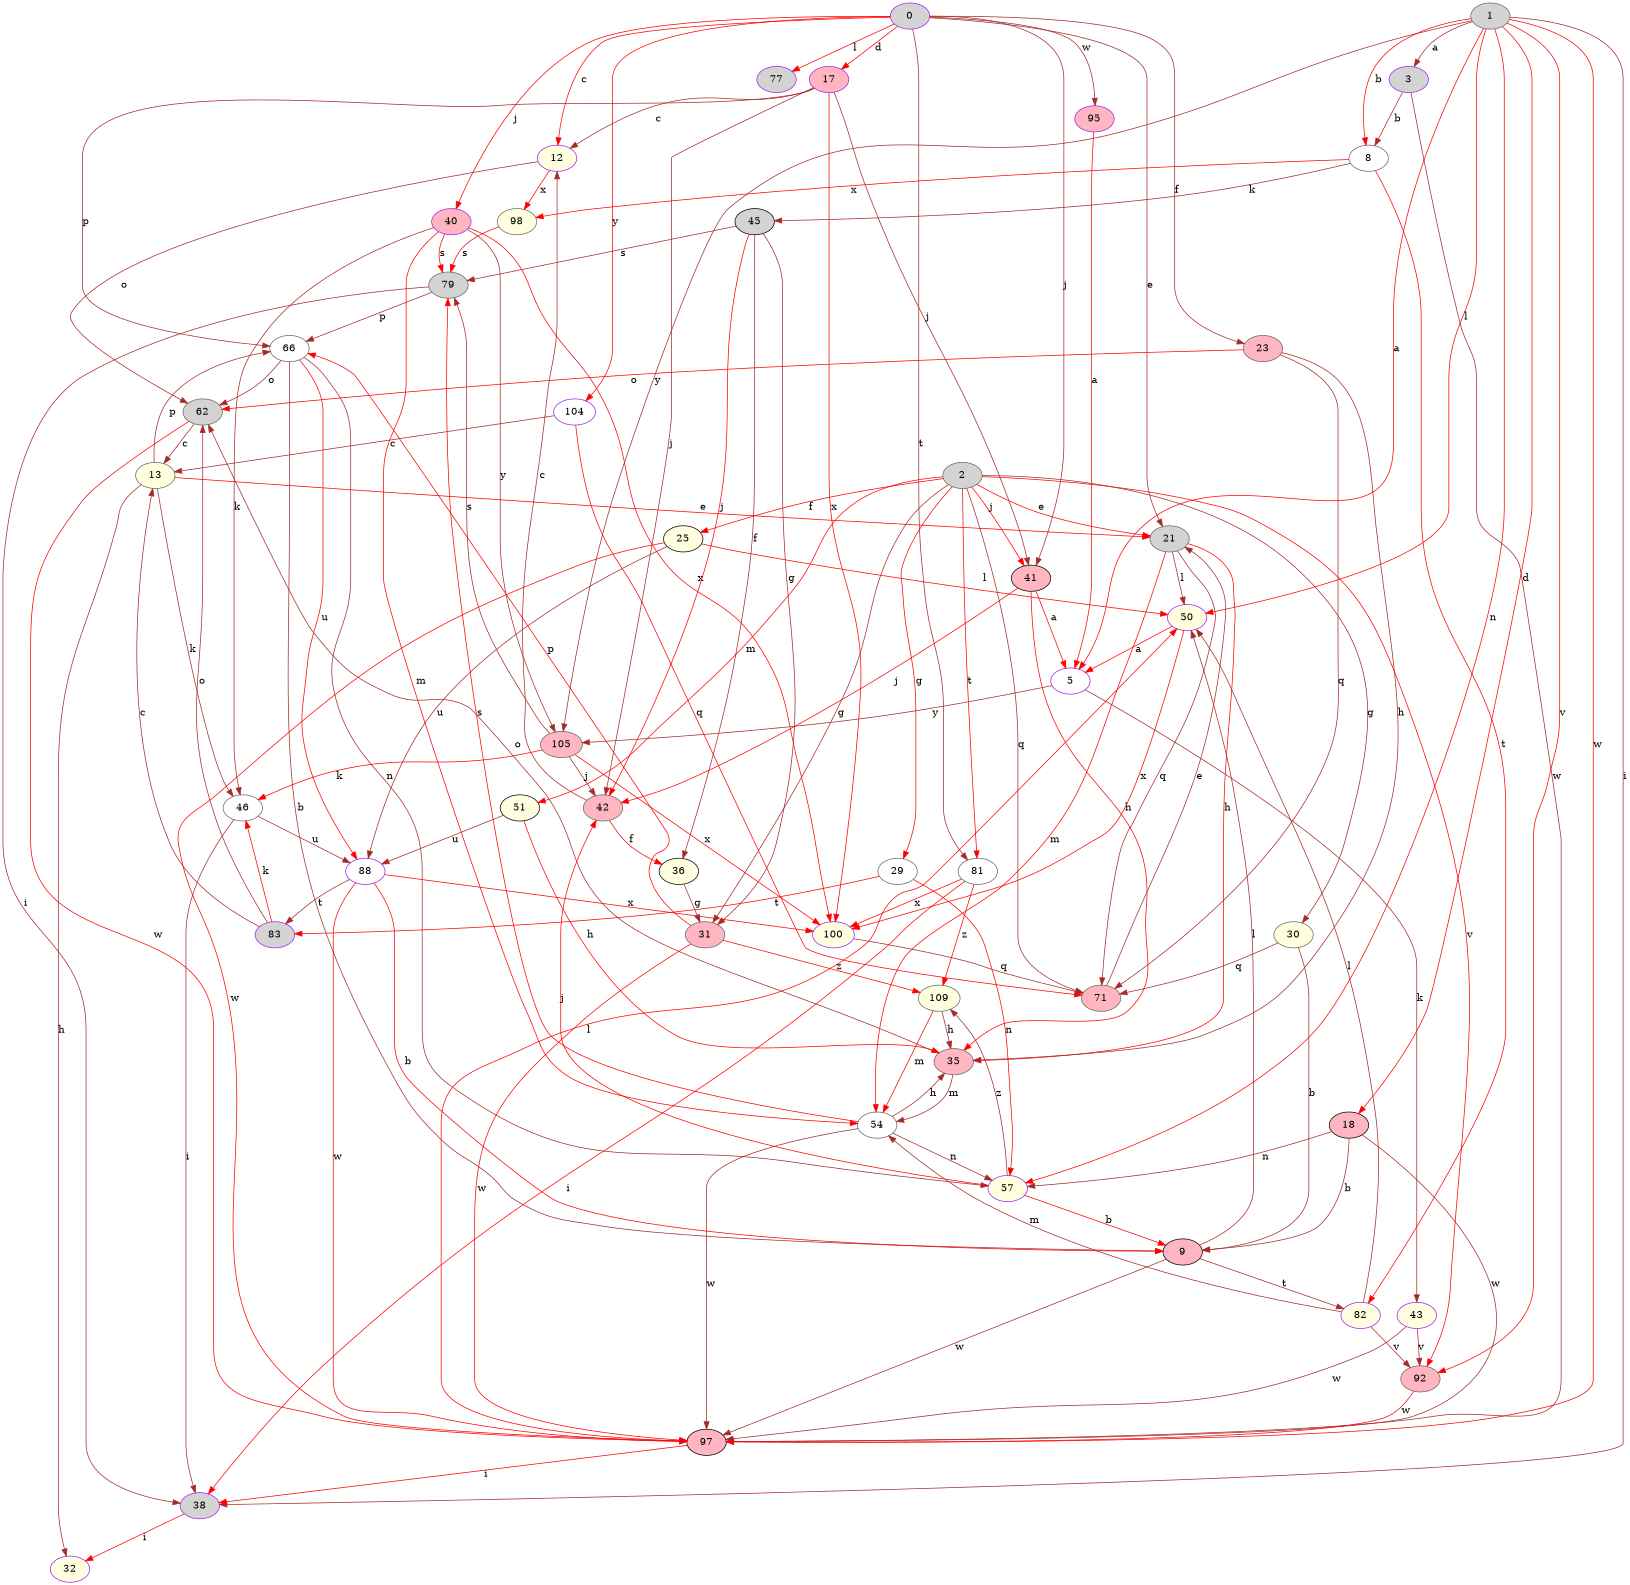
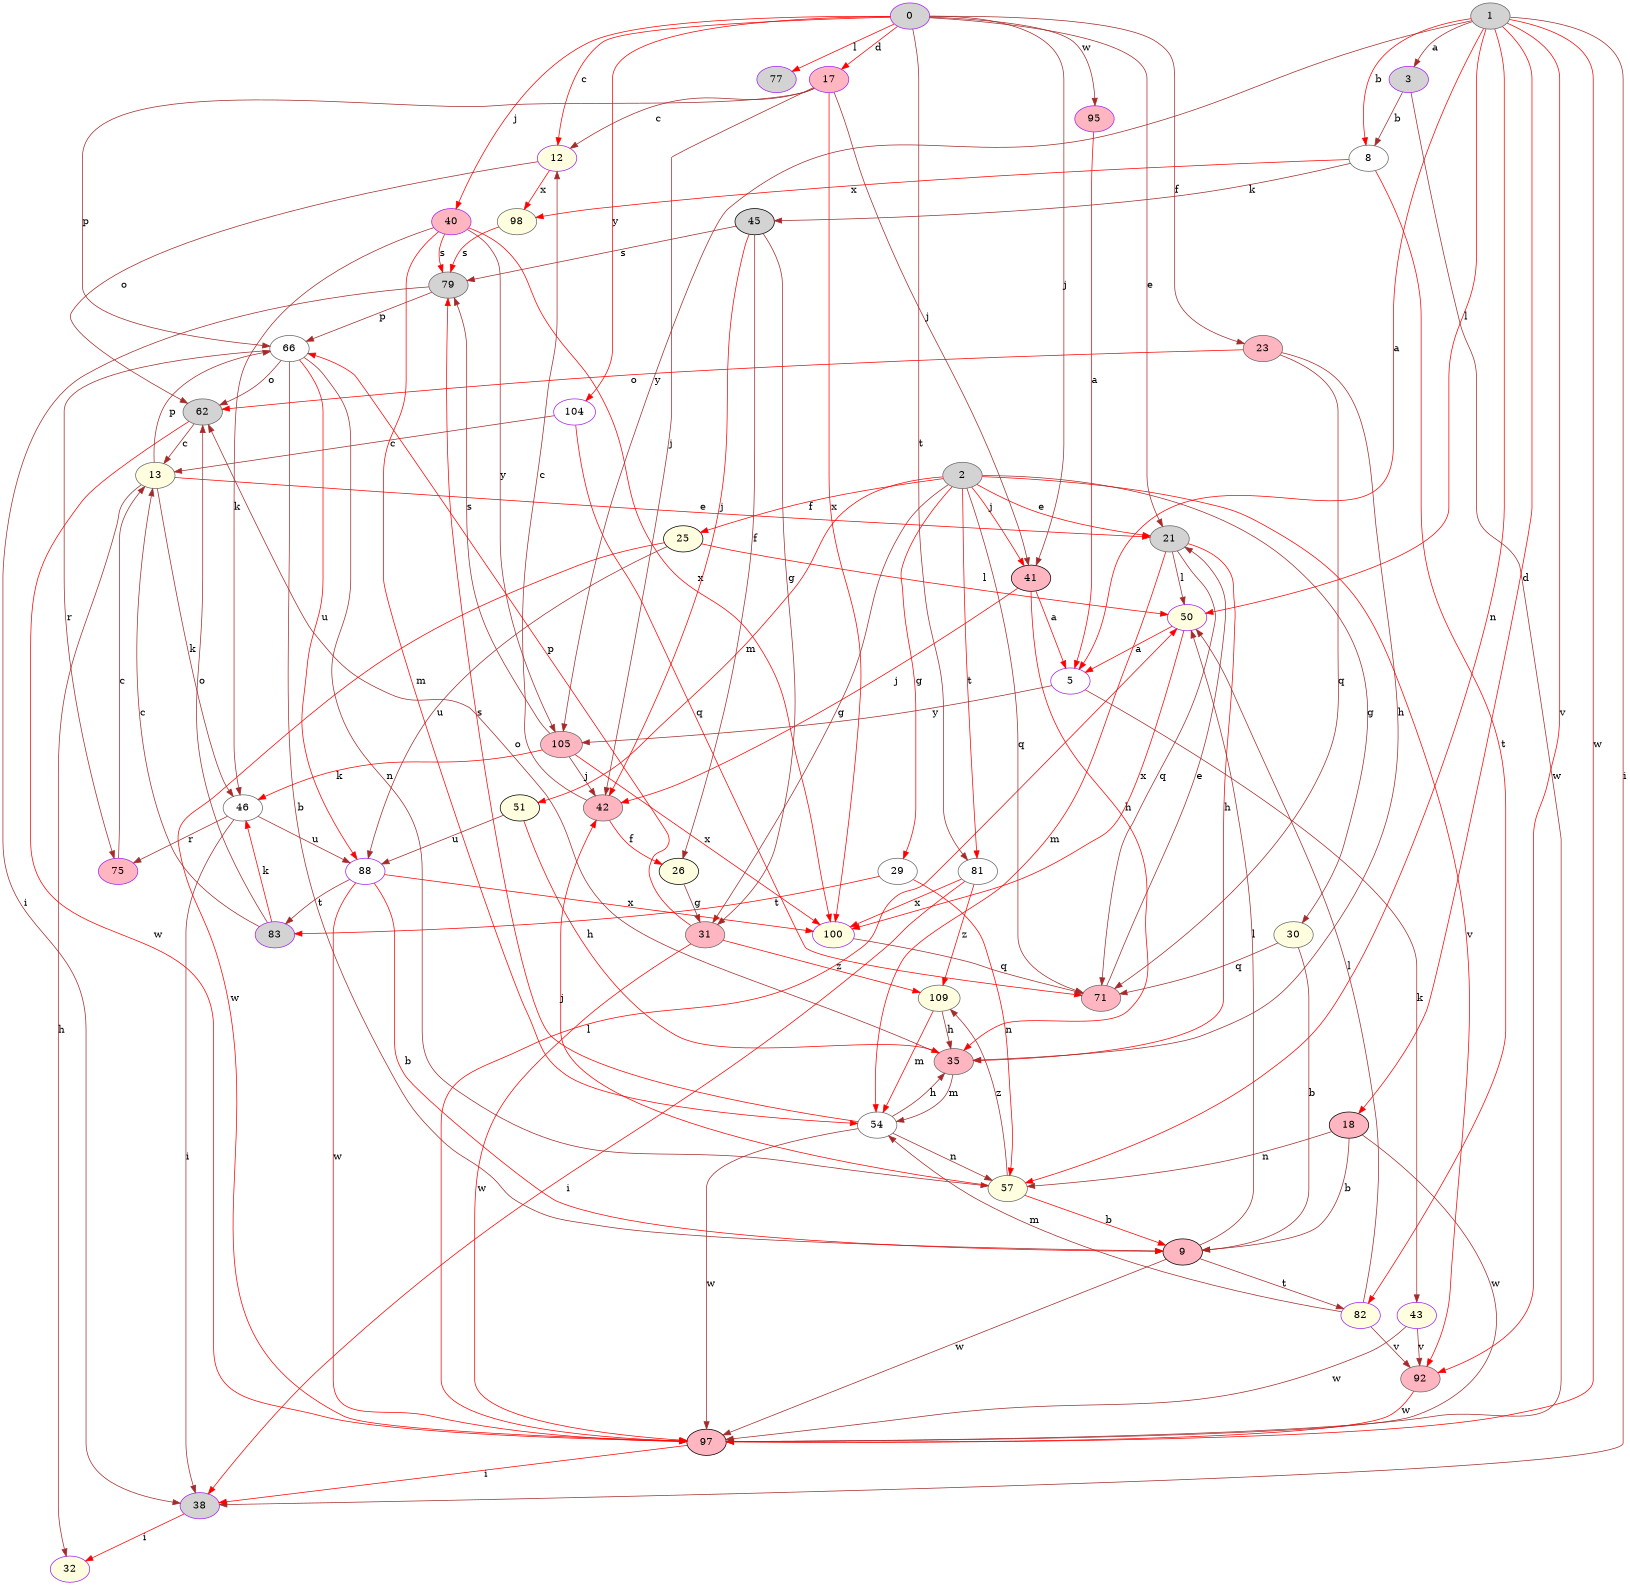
none -> (118, 871)
(679, 871) -> (679, 871)
(1008, 1189) -> (1008, 1189)
